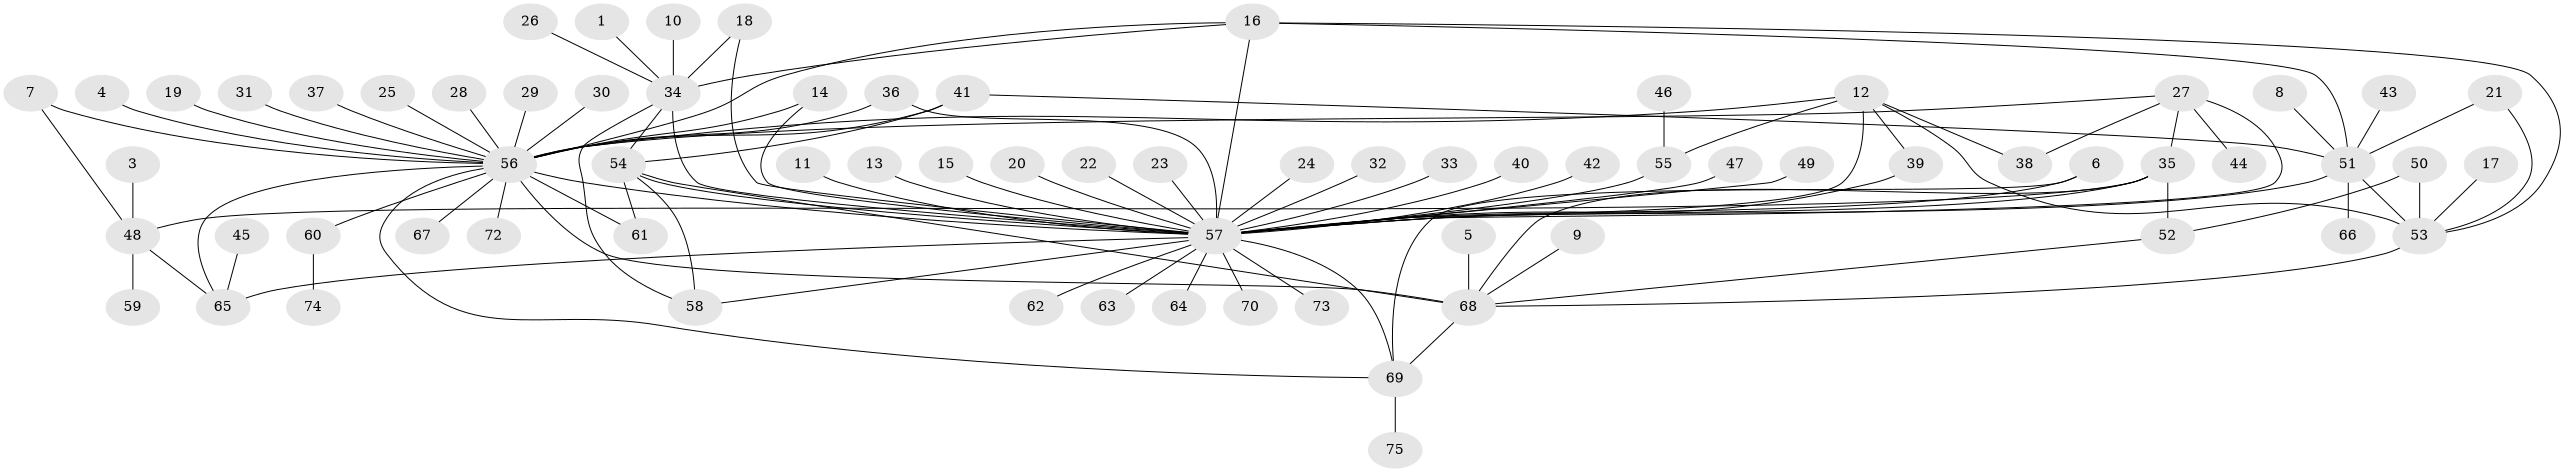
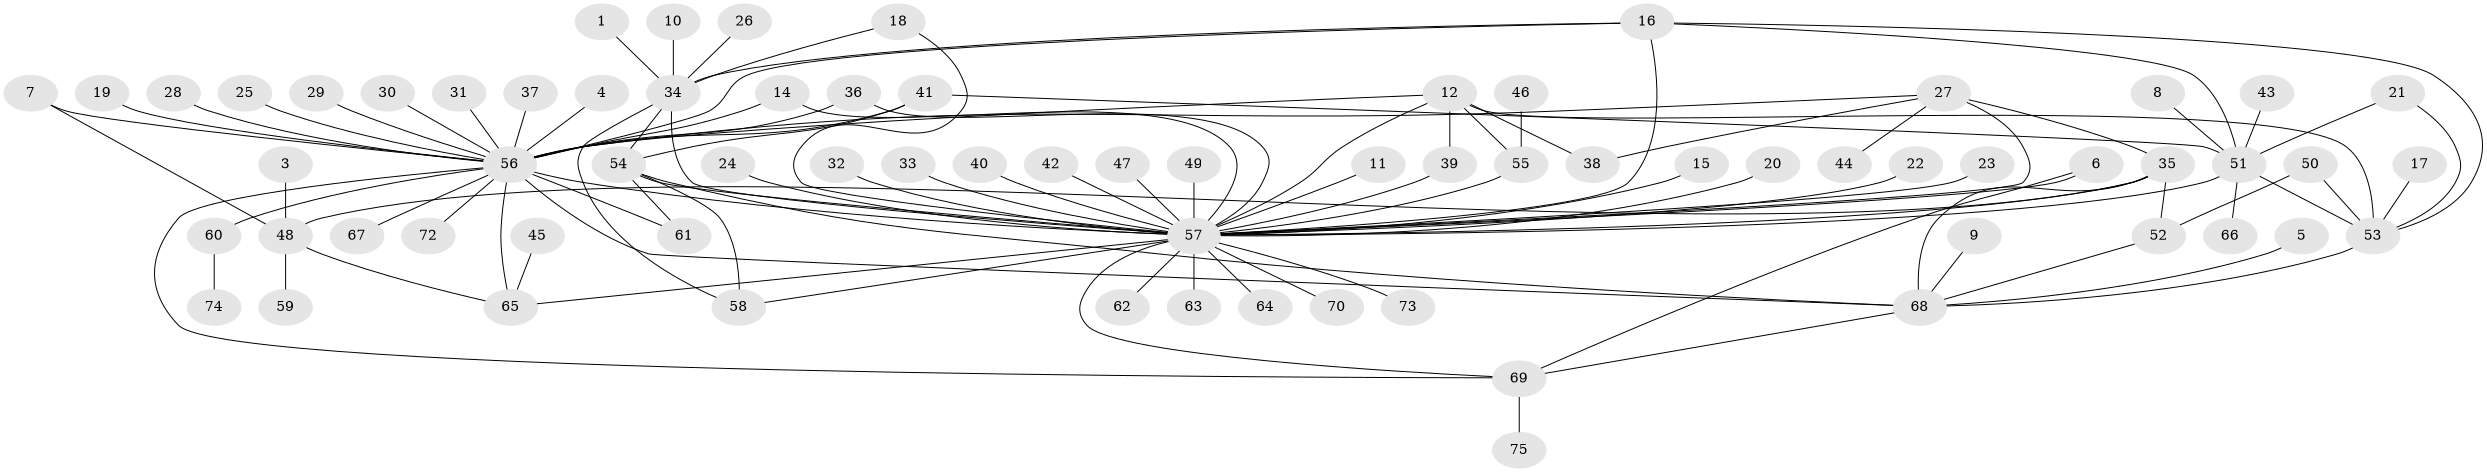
(875, 165) -> none
